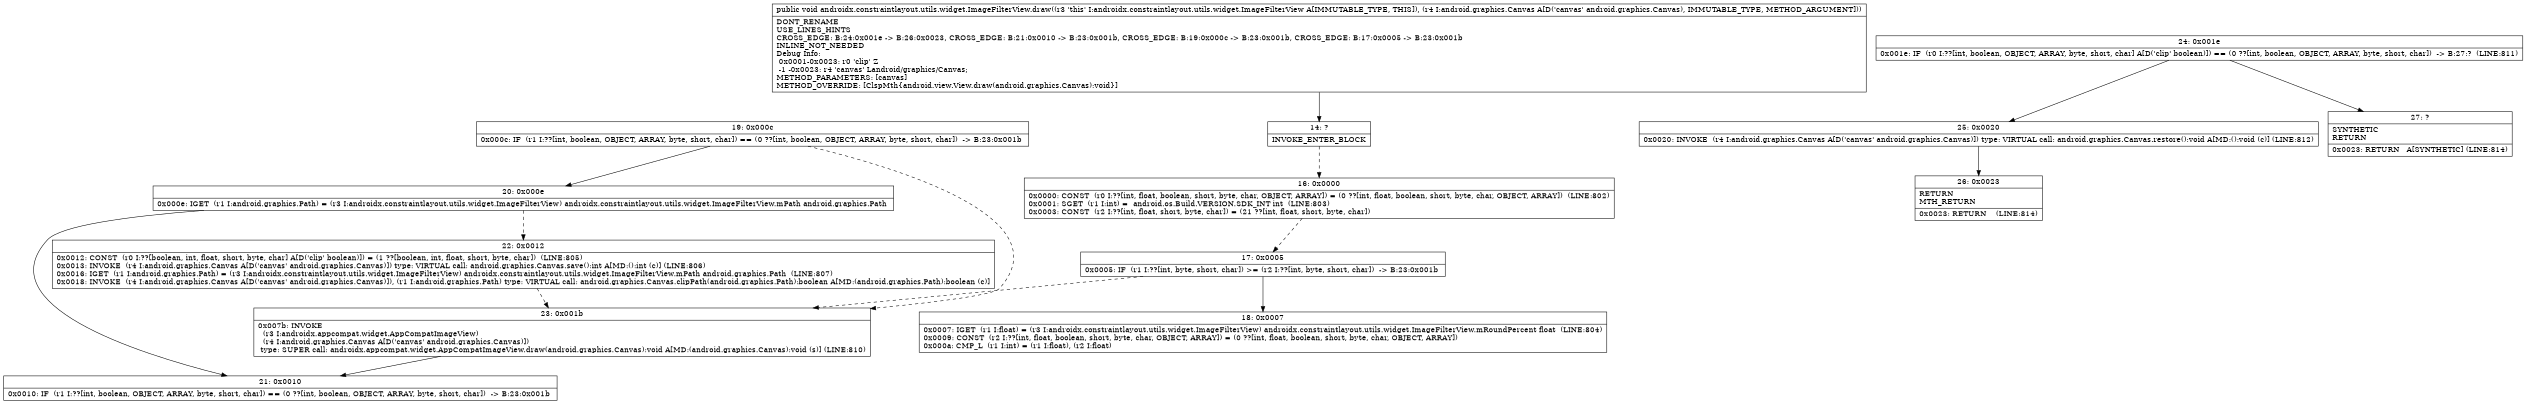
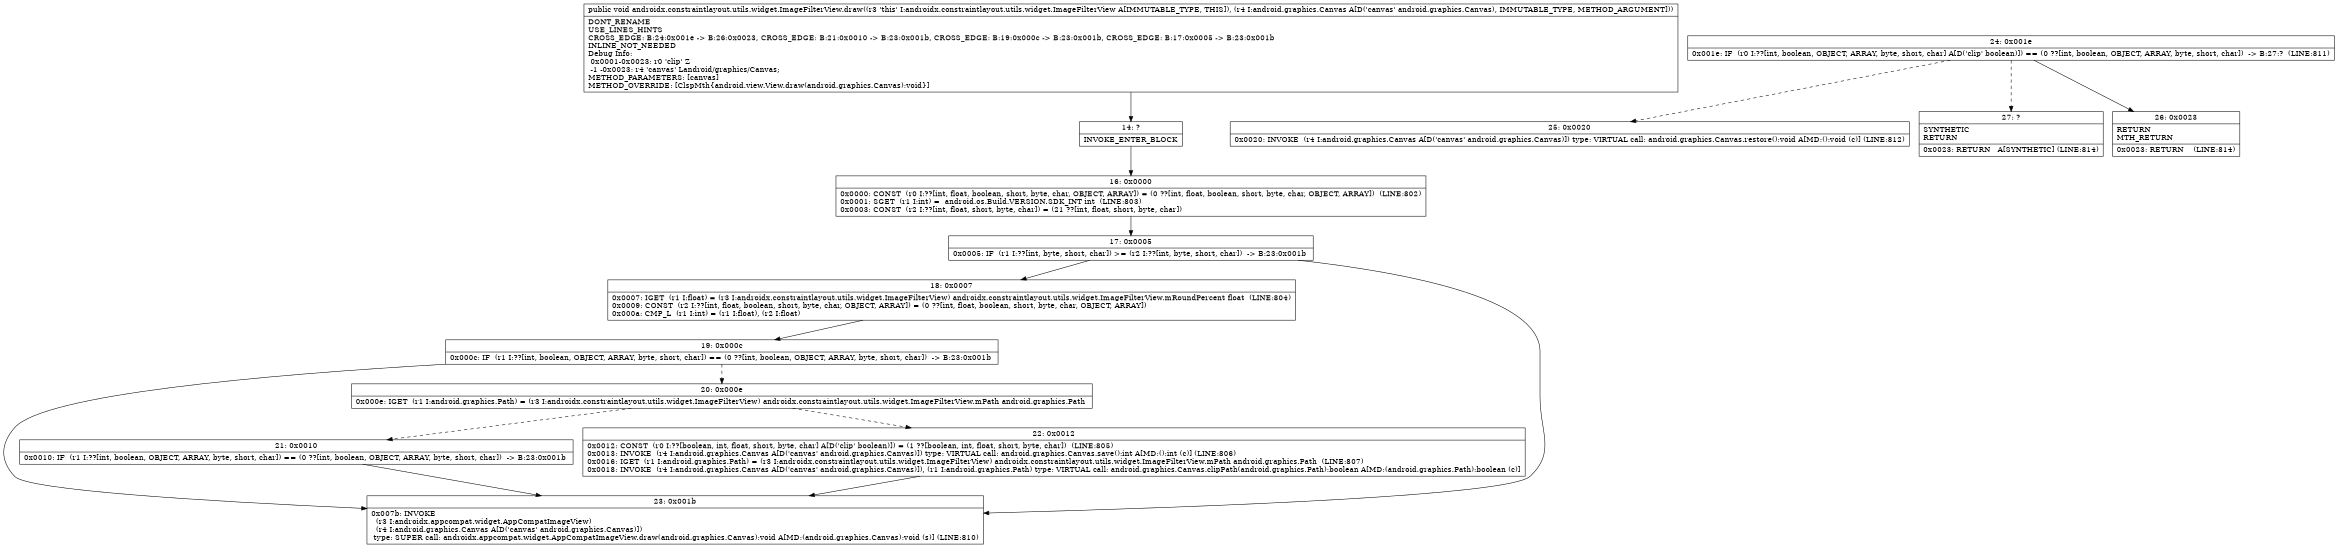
(2294, 85) -> (2011, 83)
(2092, 90) -> (1793, 90)
(1979, 158) -> (2081, 85)
(1319, 159) -> (1131, 158)
(641, 165) -> (722, 371)
(994, 222) -> (29, 419)
(1289, 233) -> (1131, 223)
(37, 285) -> (512, 424)
(973, 293) -> (1460, 490)
(541, 296) -> (867, 486)
none -> (821, 329)
(393, 366) -> (449, 480)
